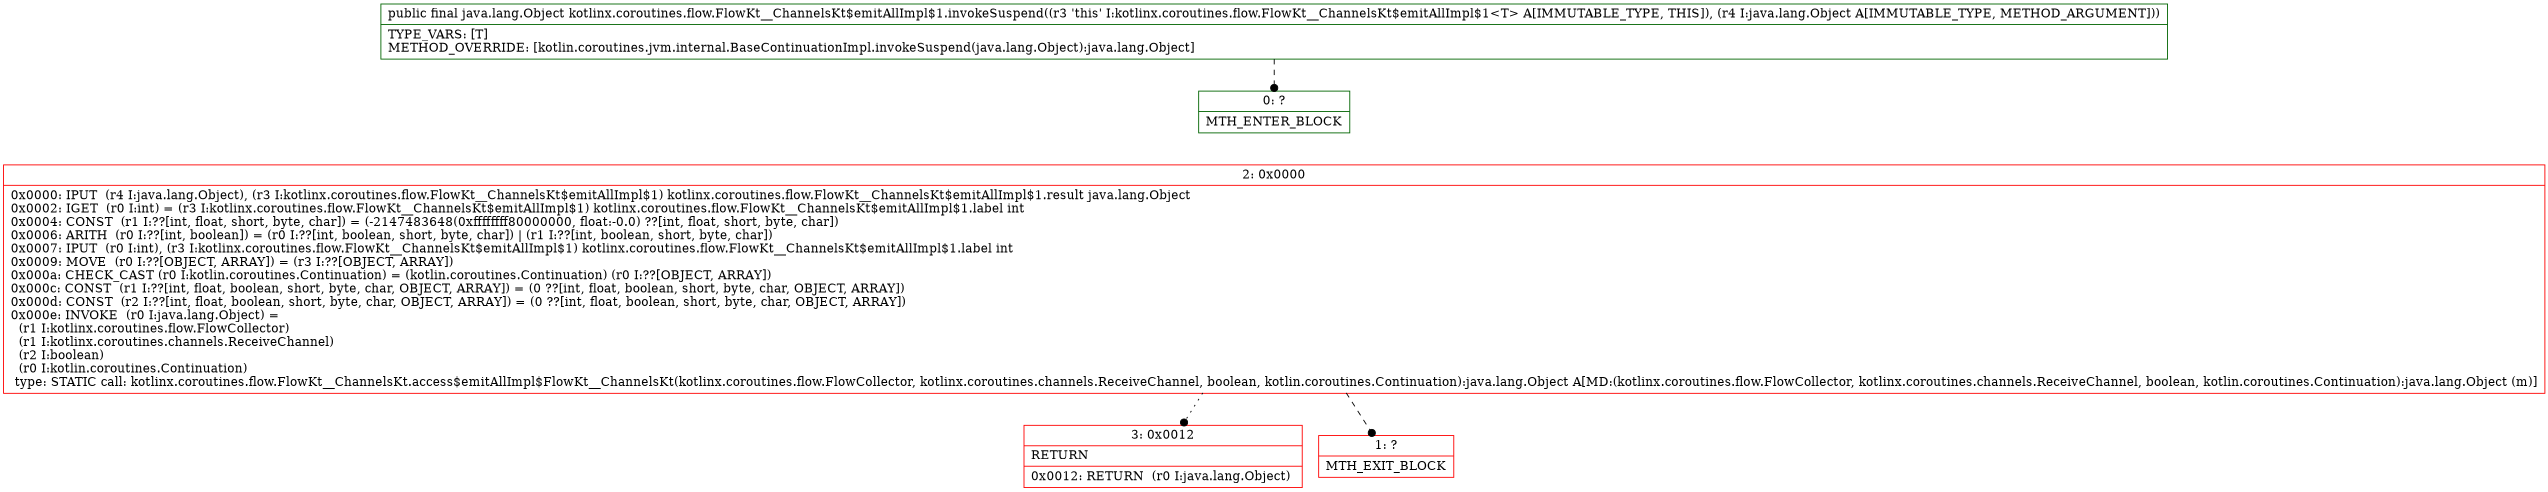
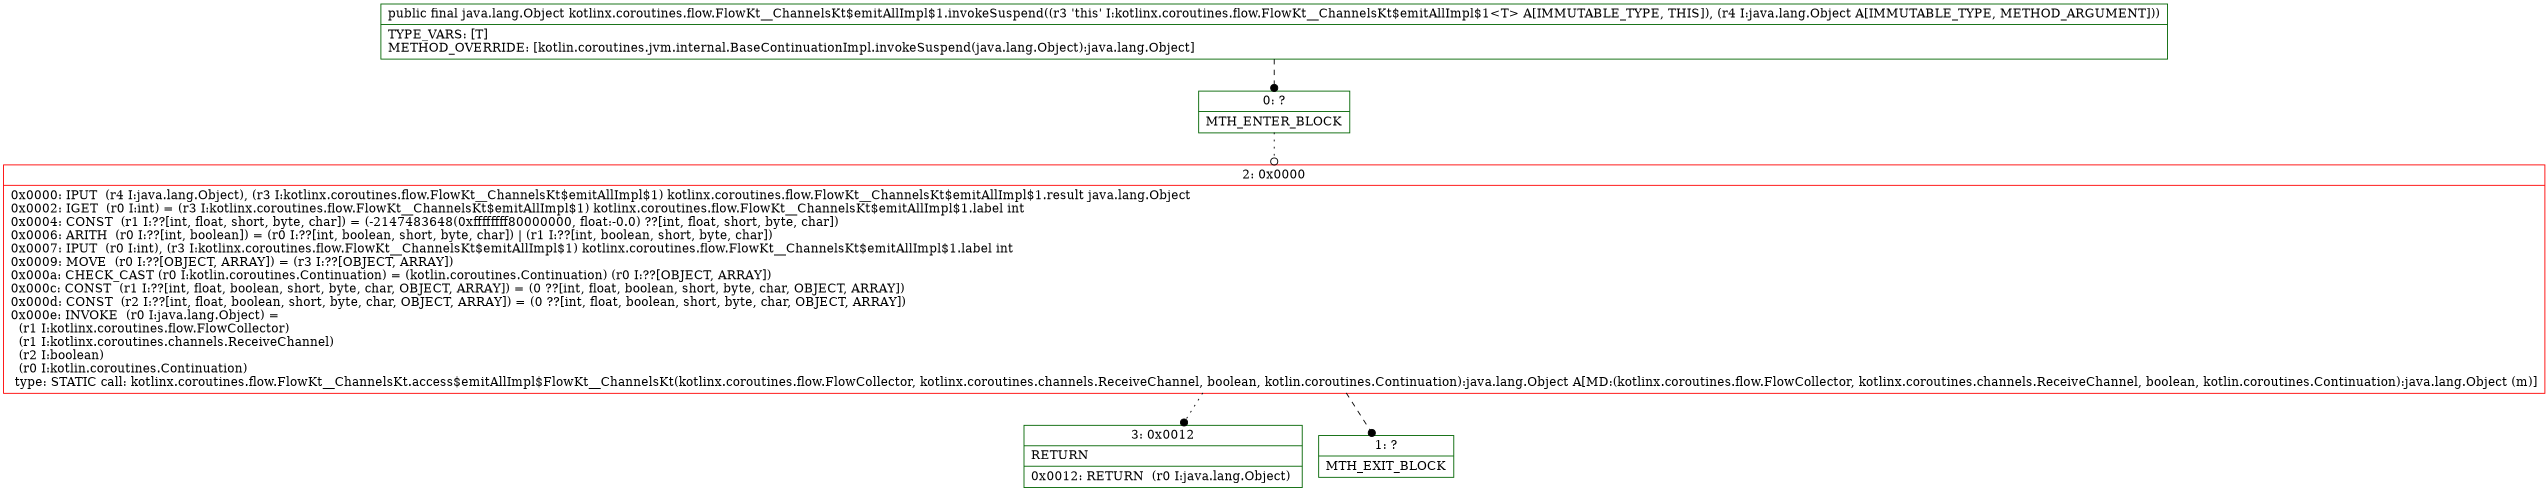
none -> (1274, 145)
(1163, 456) -> (1163, 456)
(1386, 456) -> (1386, 456)
